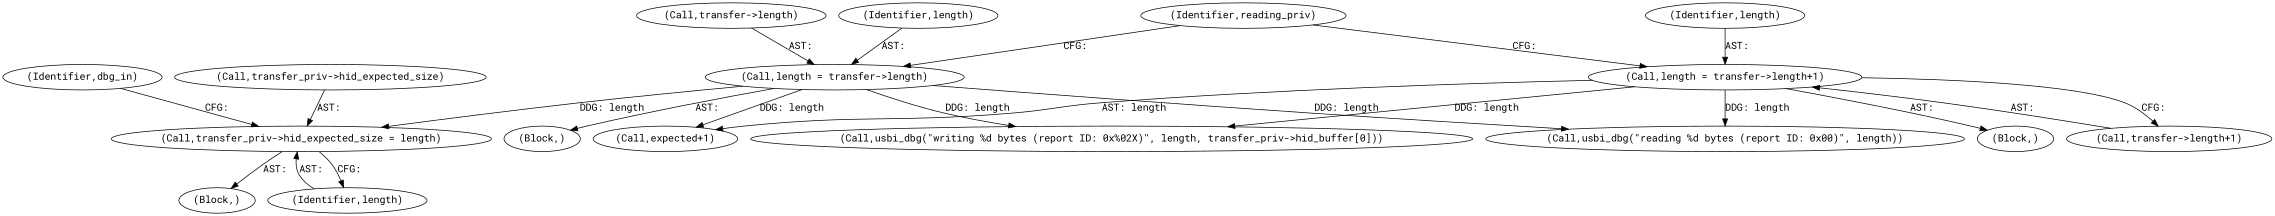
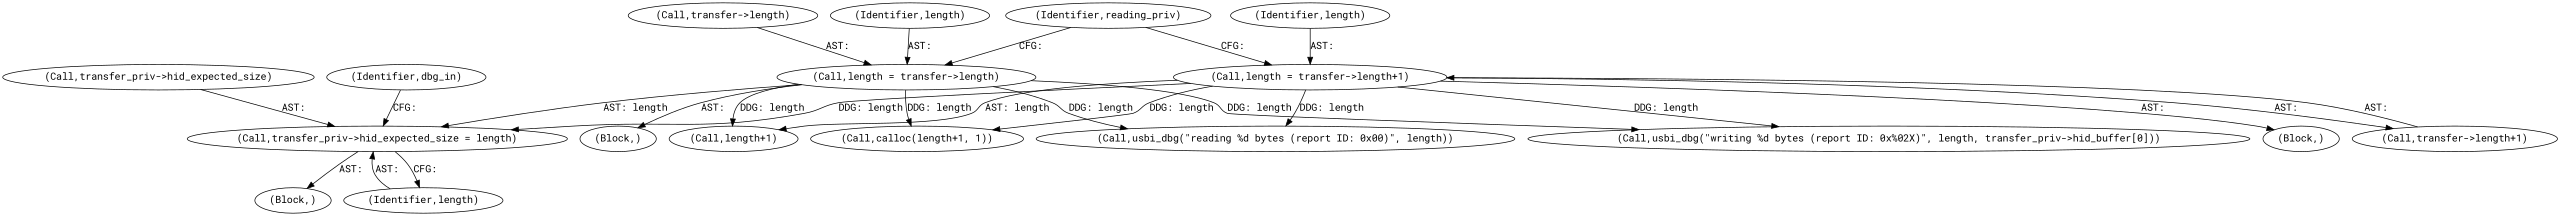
none -> (854, 101)
(612, 108) -> (636, 108)
(2156, 108) -> (2289, 108)
(665, 139) -> (734, 139)
none -> (917, 139)
